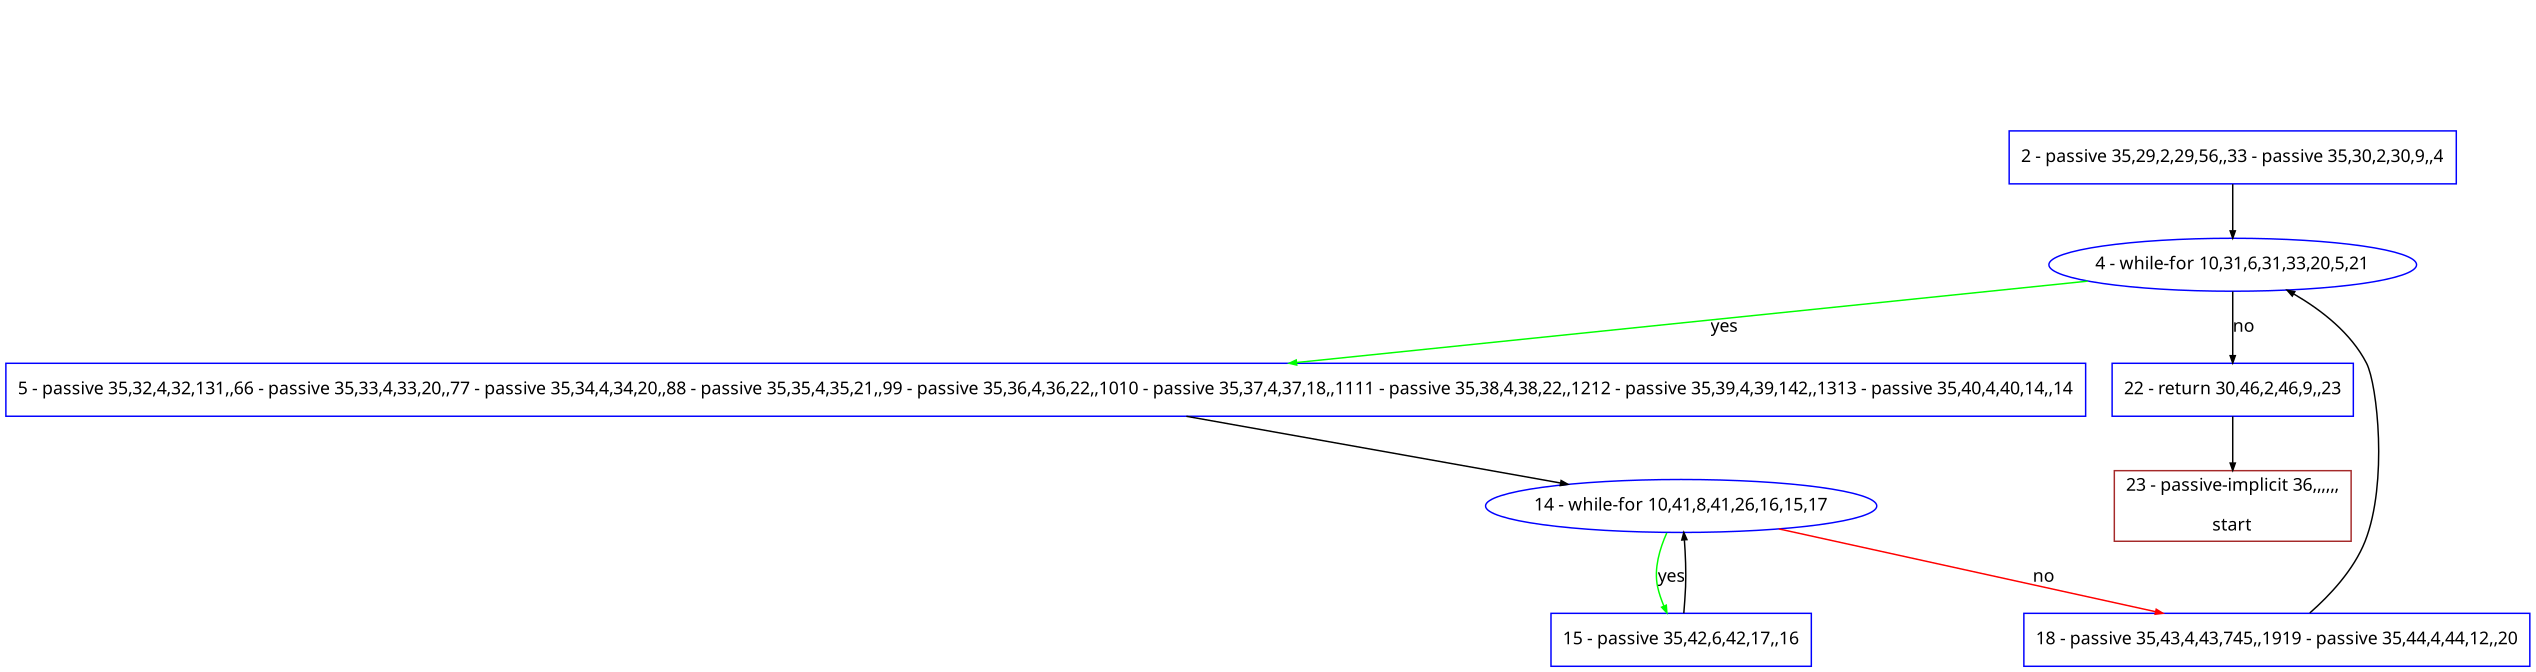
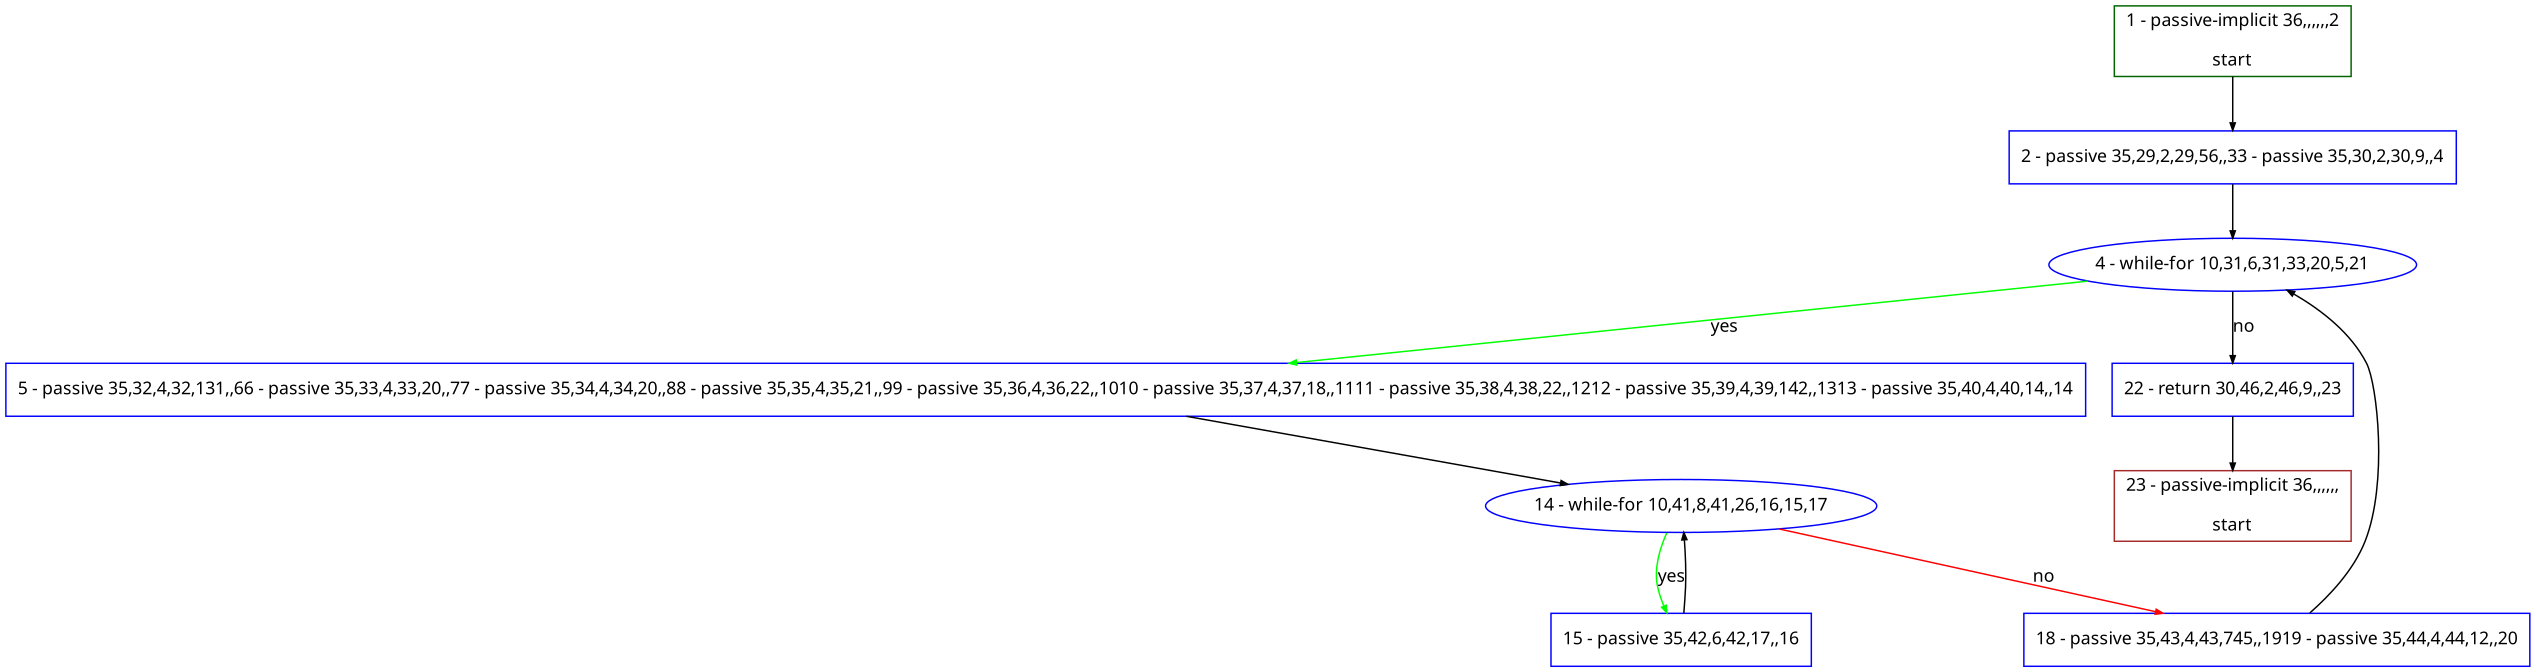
none -> (2233, 41)
